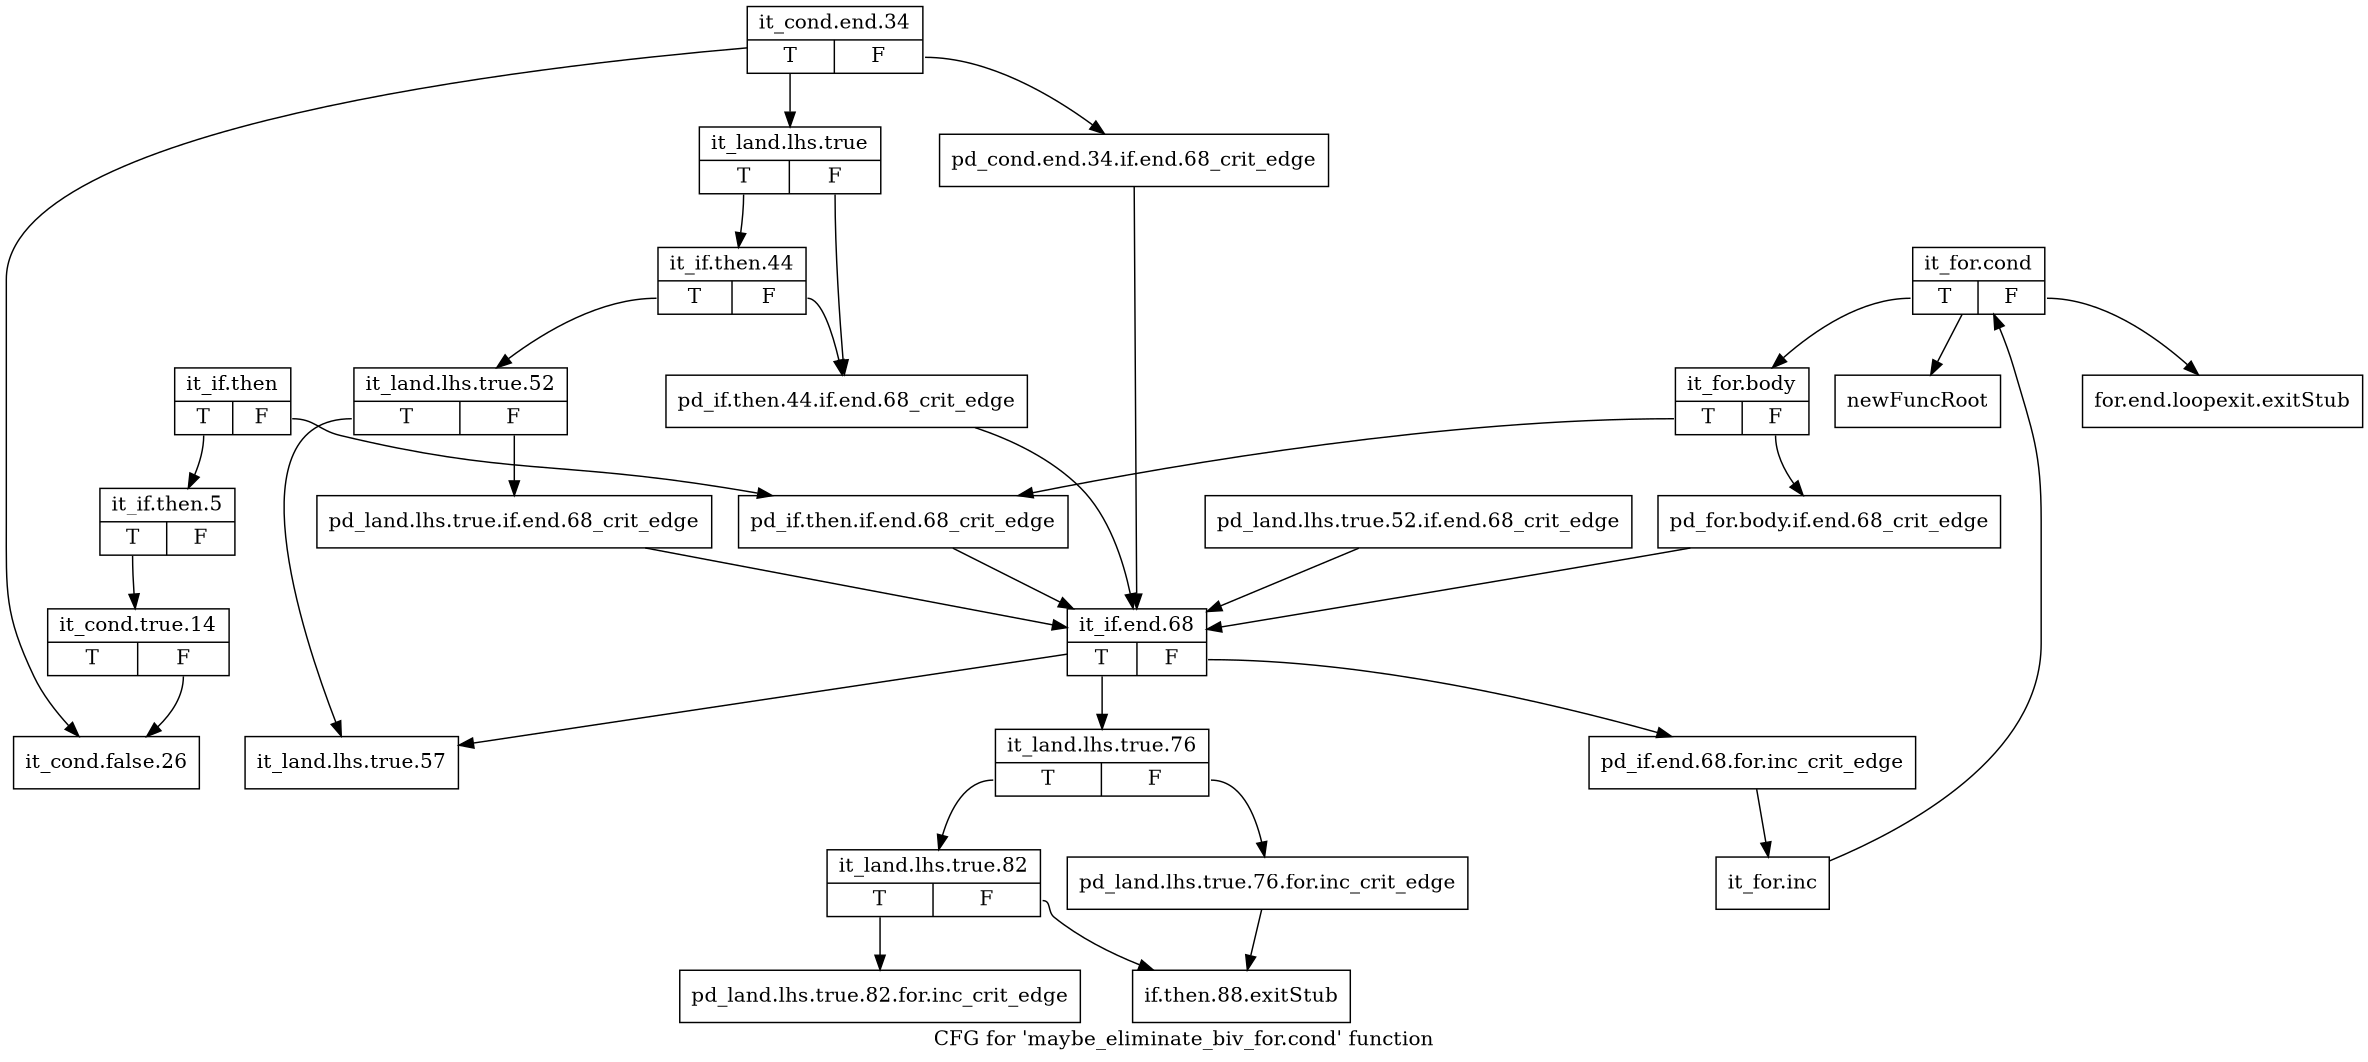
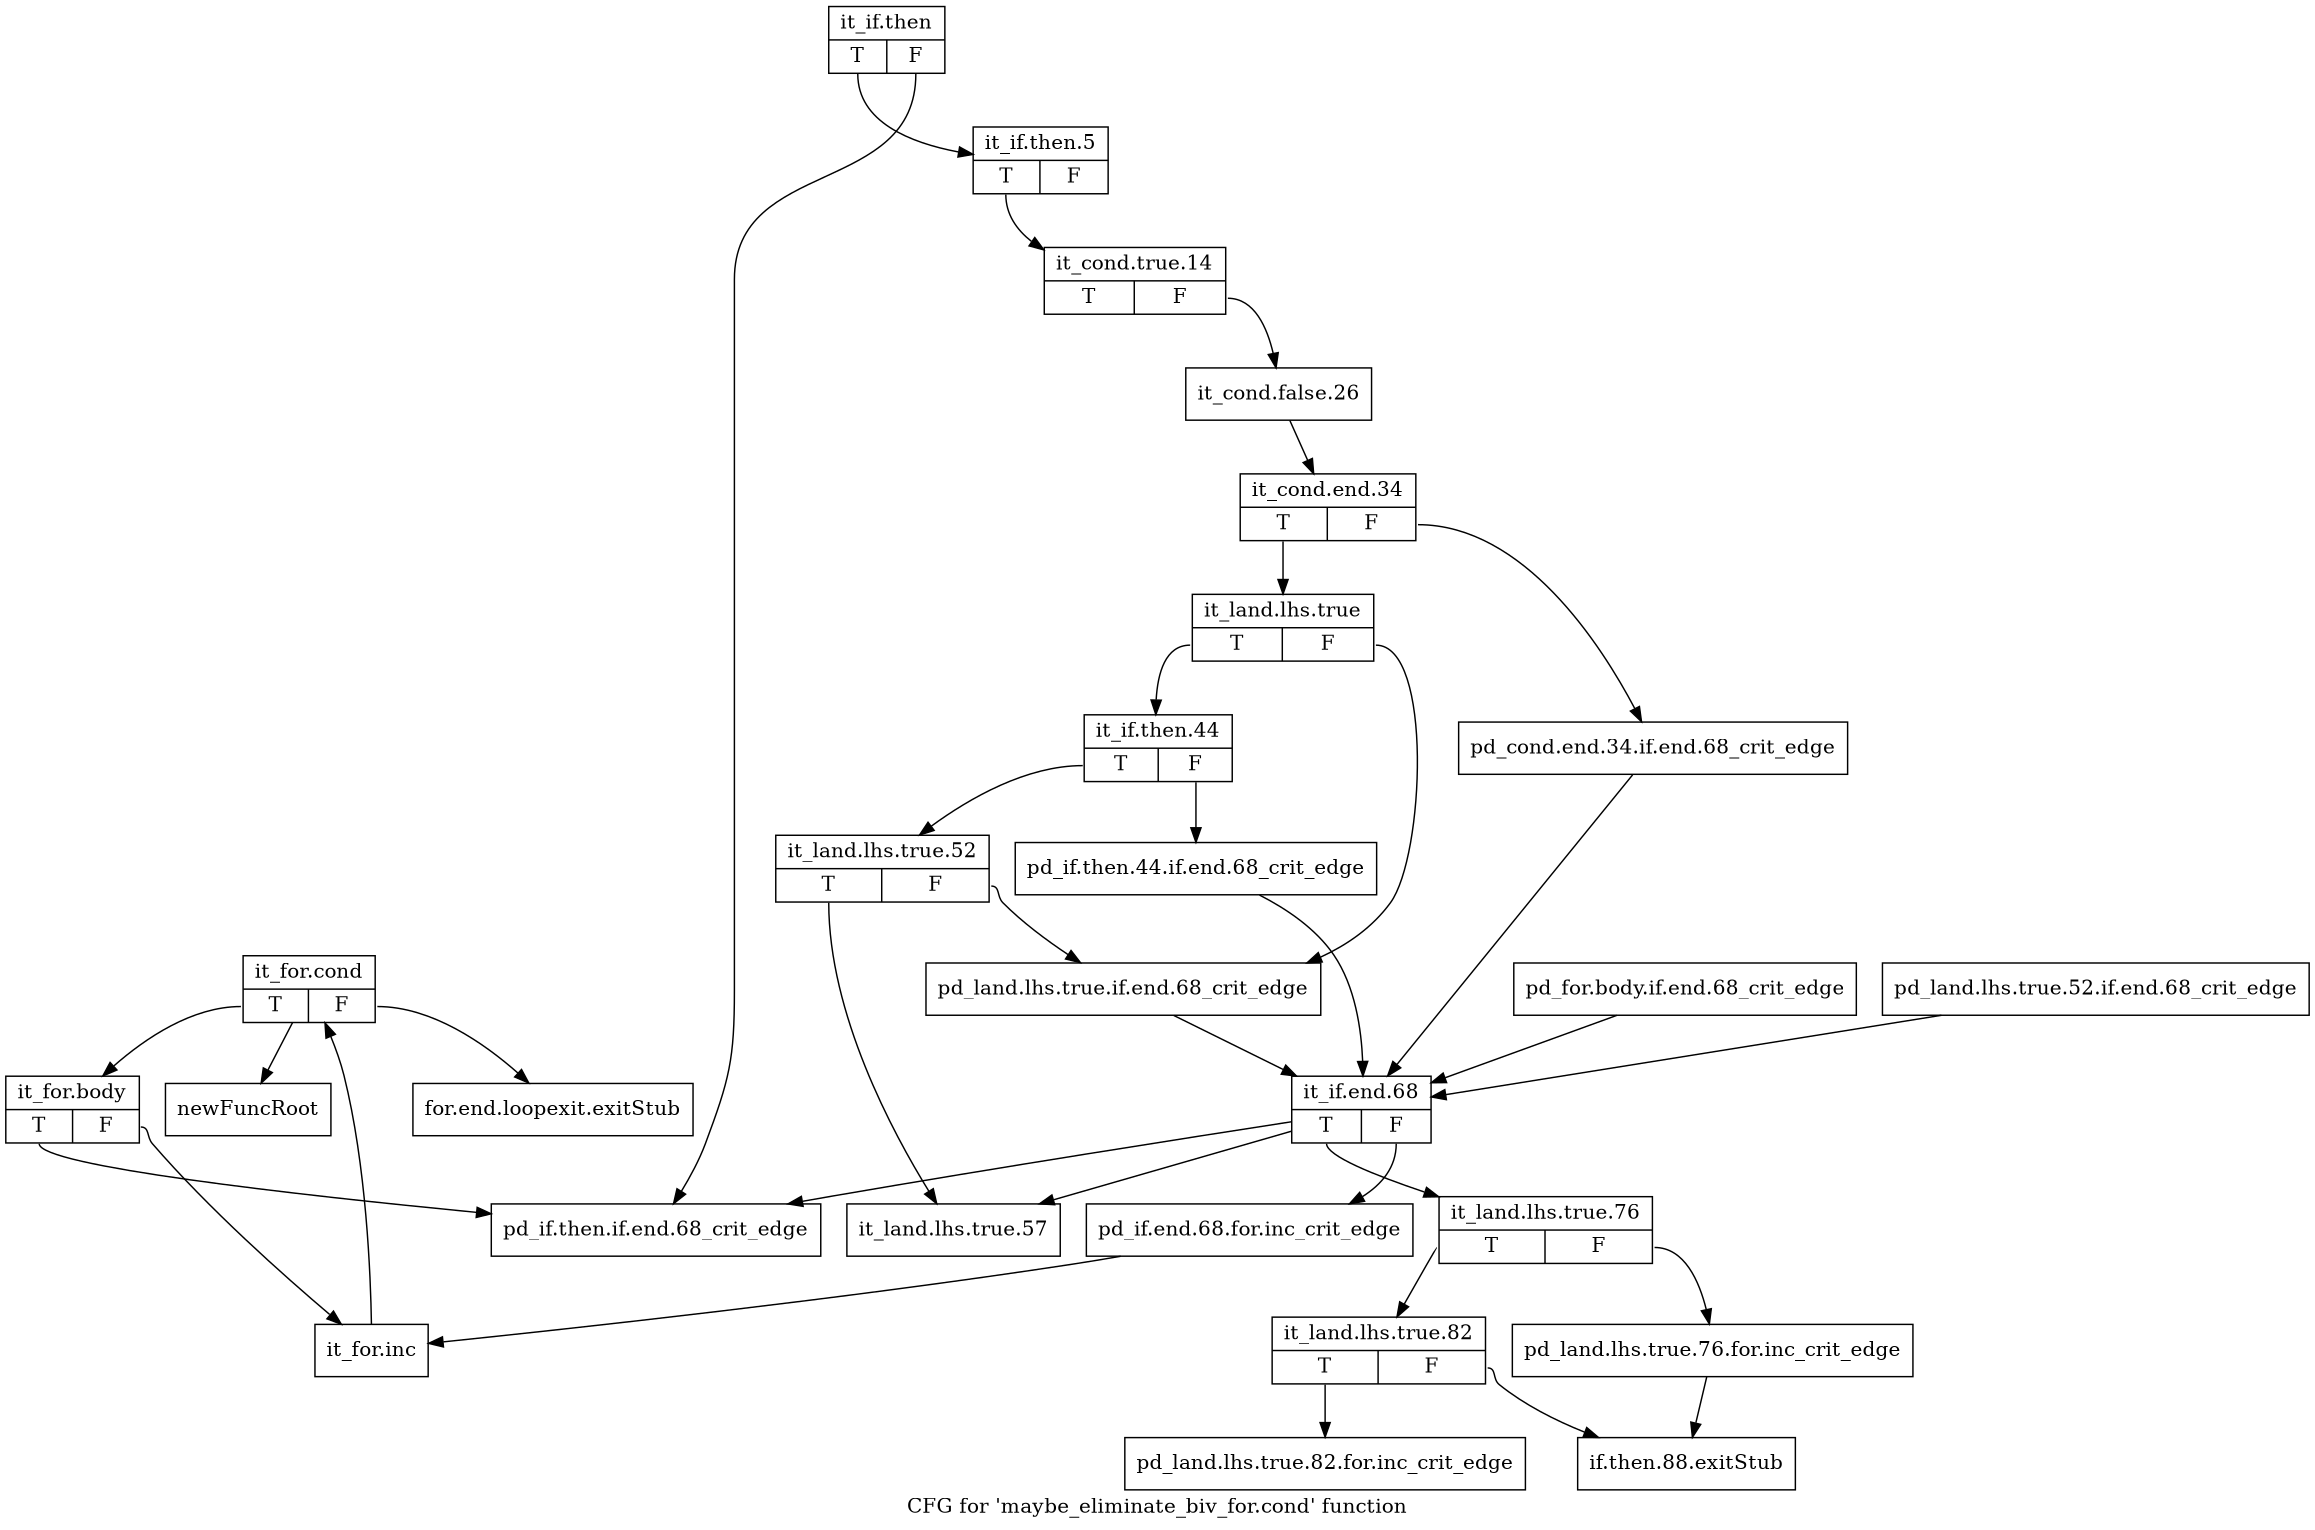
(127, 167) -> (1299, 440)
(837, 277) -> (1414, 813)
(1781, 461) -> (230, 1225)
(1006, 575) -> (1047, 1160)
